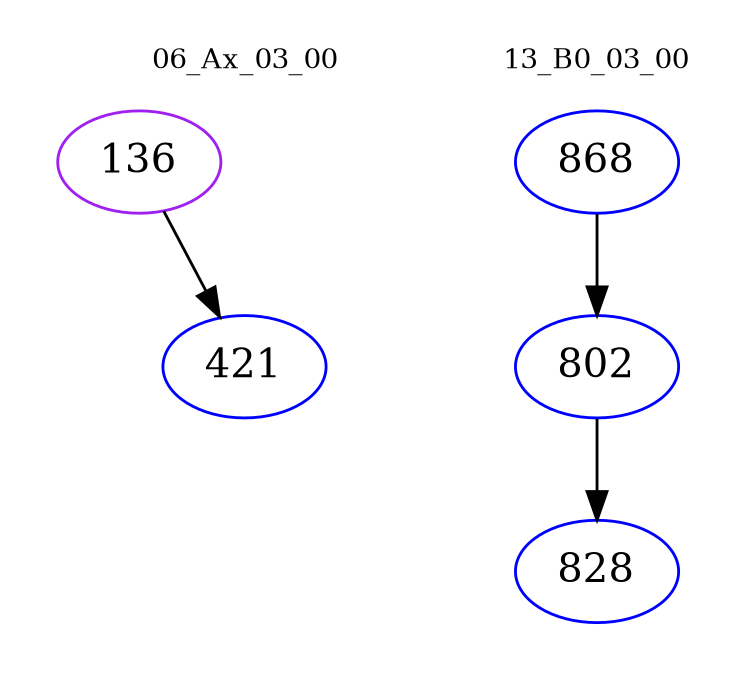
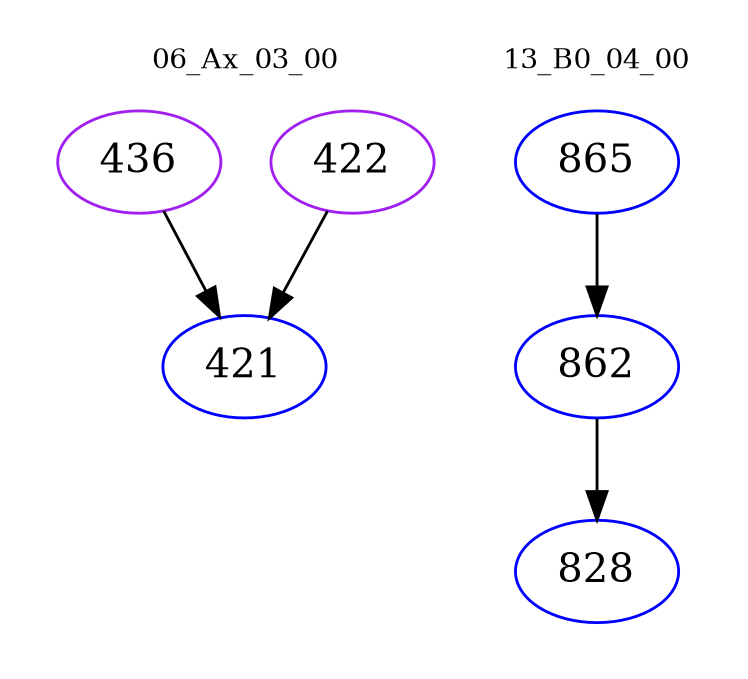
(597, 61) -> (597, 61)
(139, 162) -> (139, 162)
none -> (353, 162)
(597, 162) -> (597, 162)
(597, 367) -> (597, 367)
